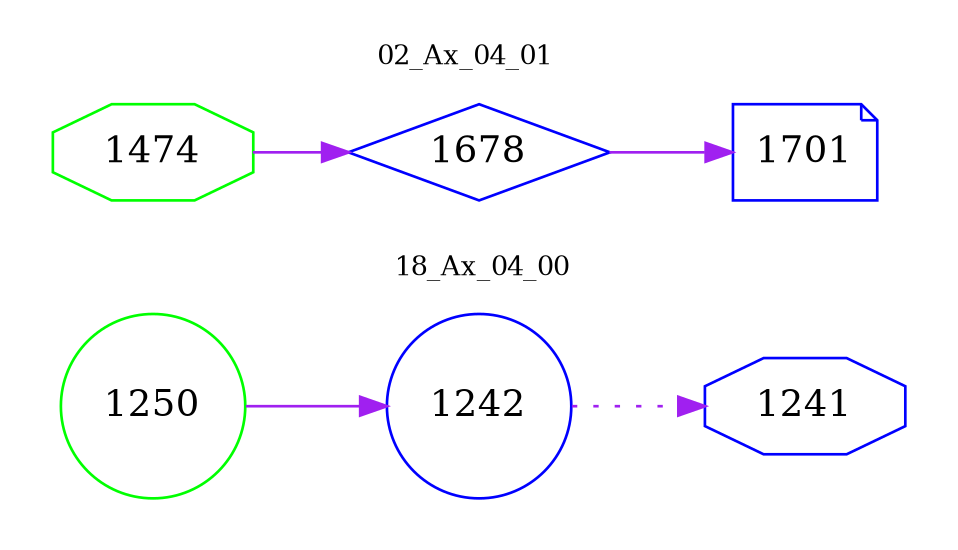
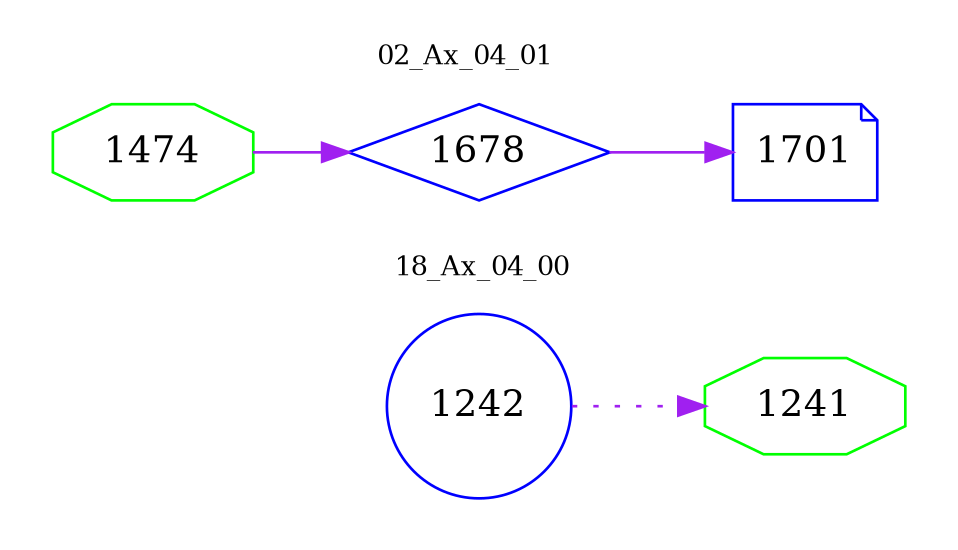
(153, 406) -> none
(805, 406) -> (805, 406)
